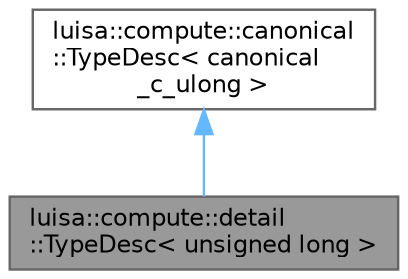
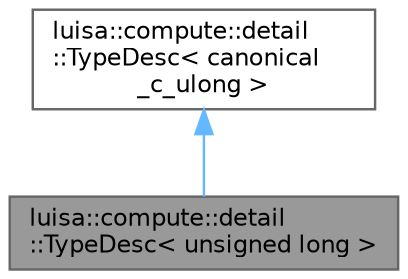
(204, 59) -> (204, 59)
